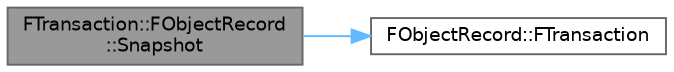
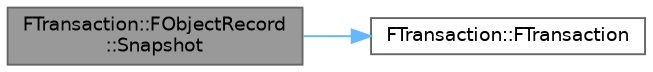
(519, 36) -> (508, 36)
